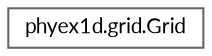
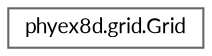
(106, 28) -> (106, 28)
